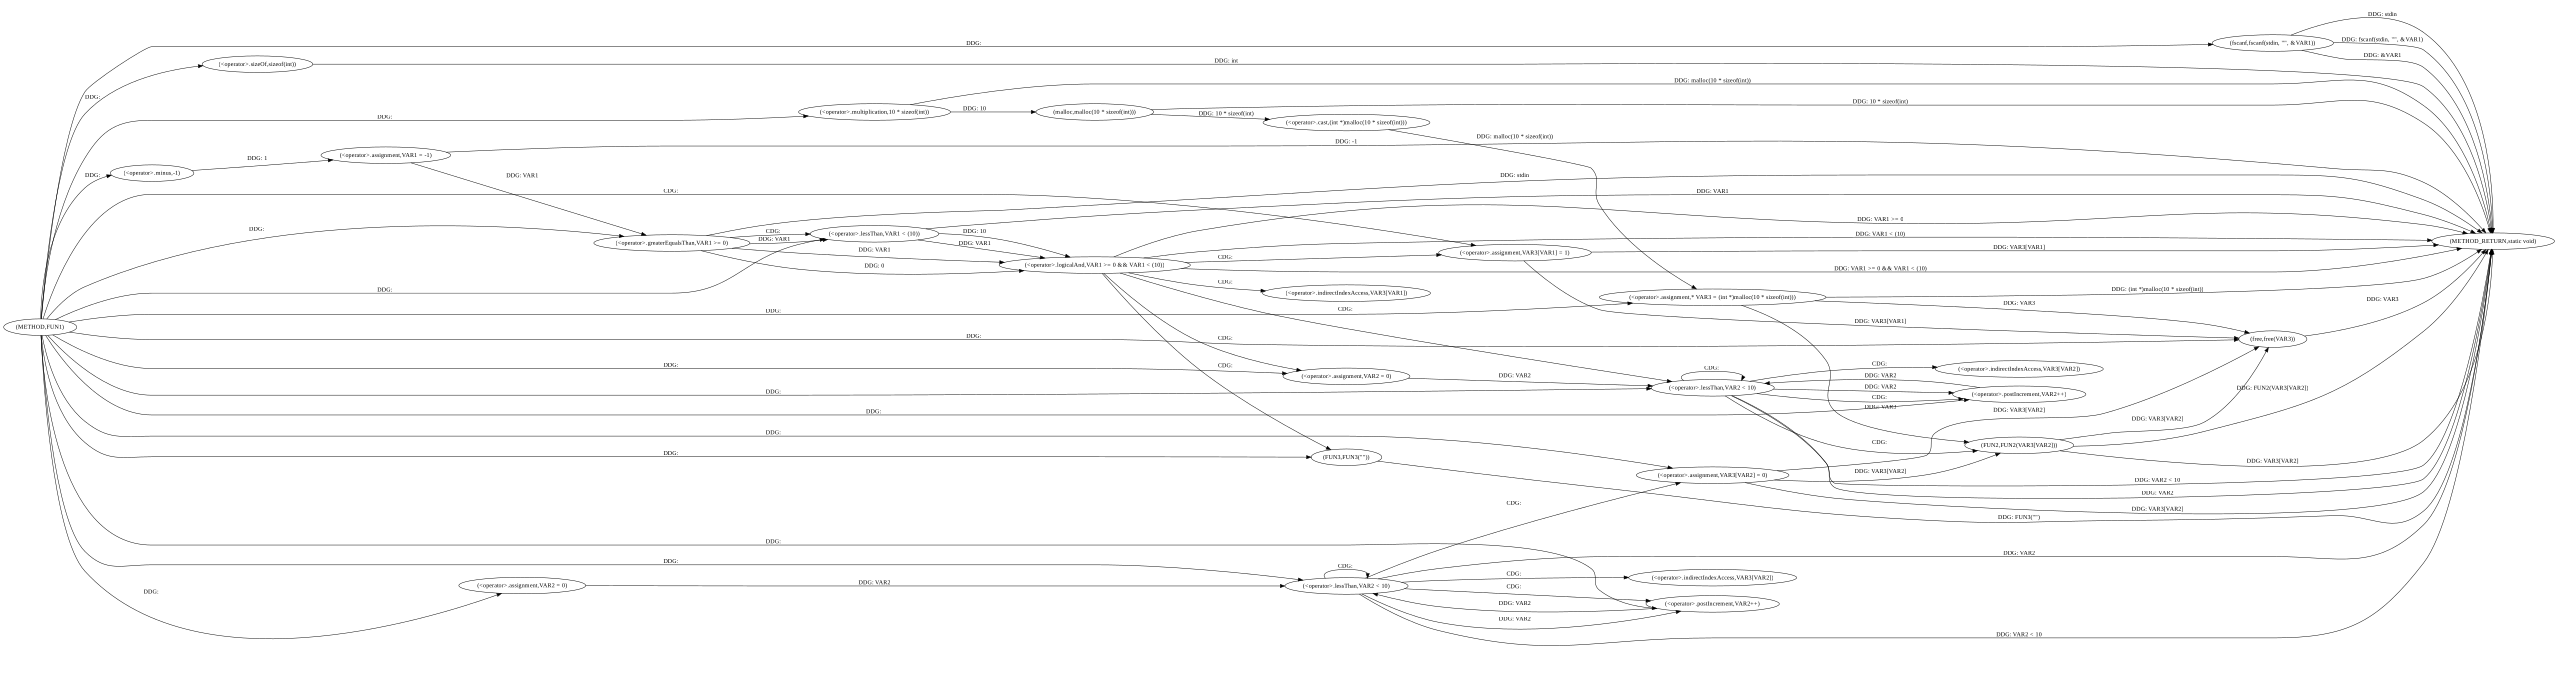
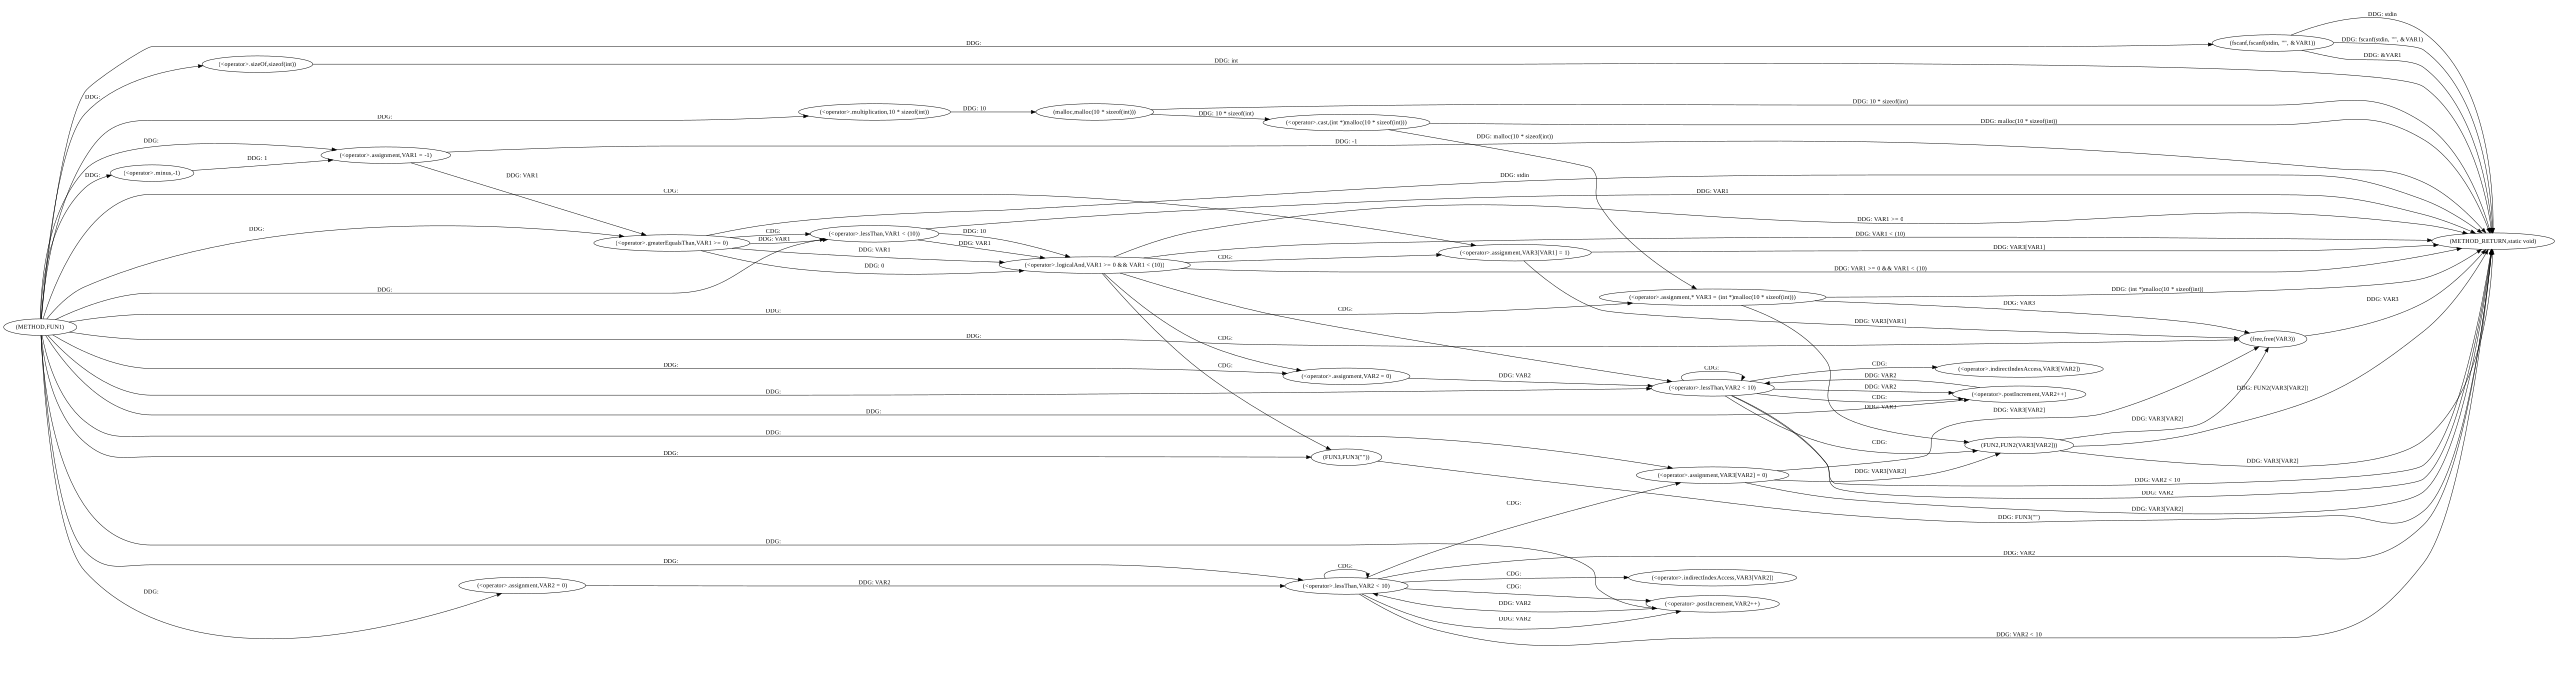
(1740, 84) -> (1985, 125)
none -> (127, 151)
(1346, 293) -> none
